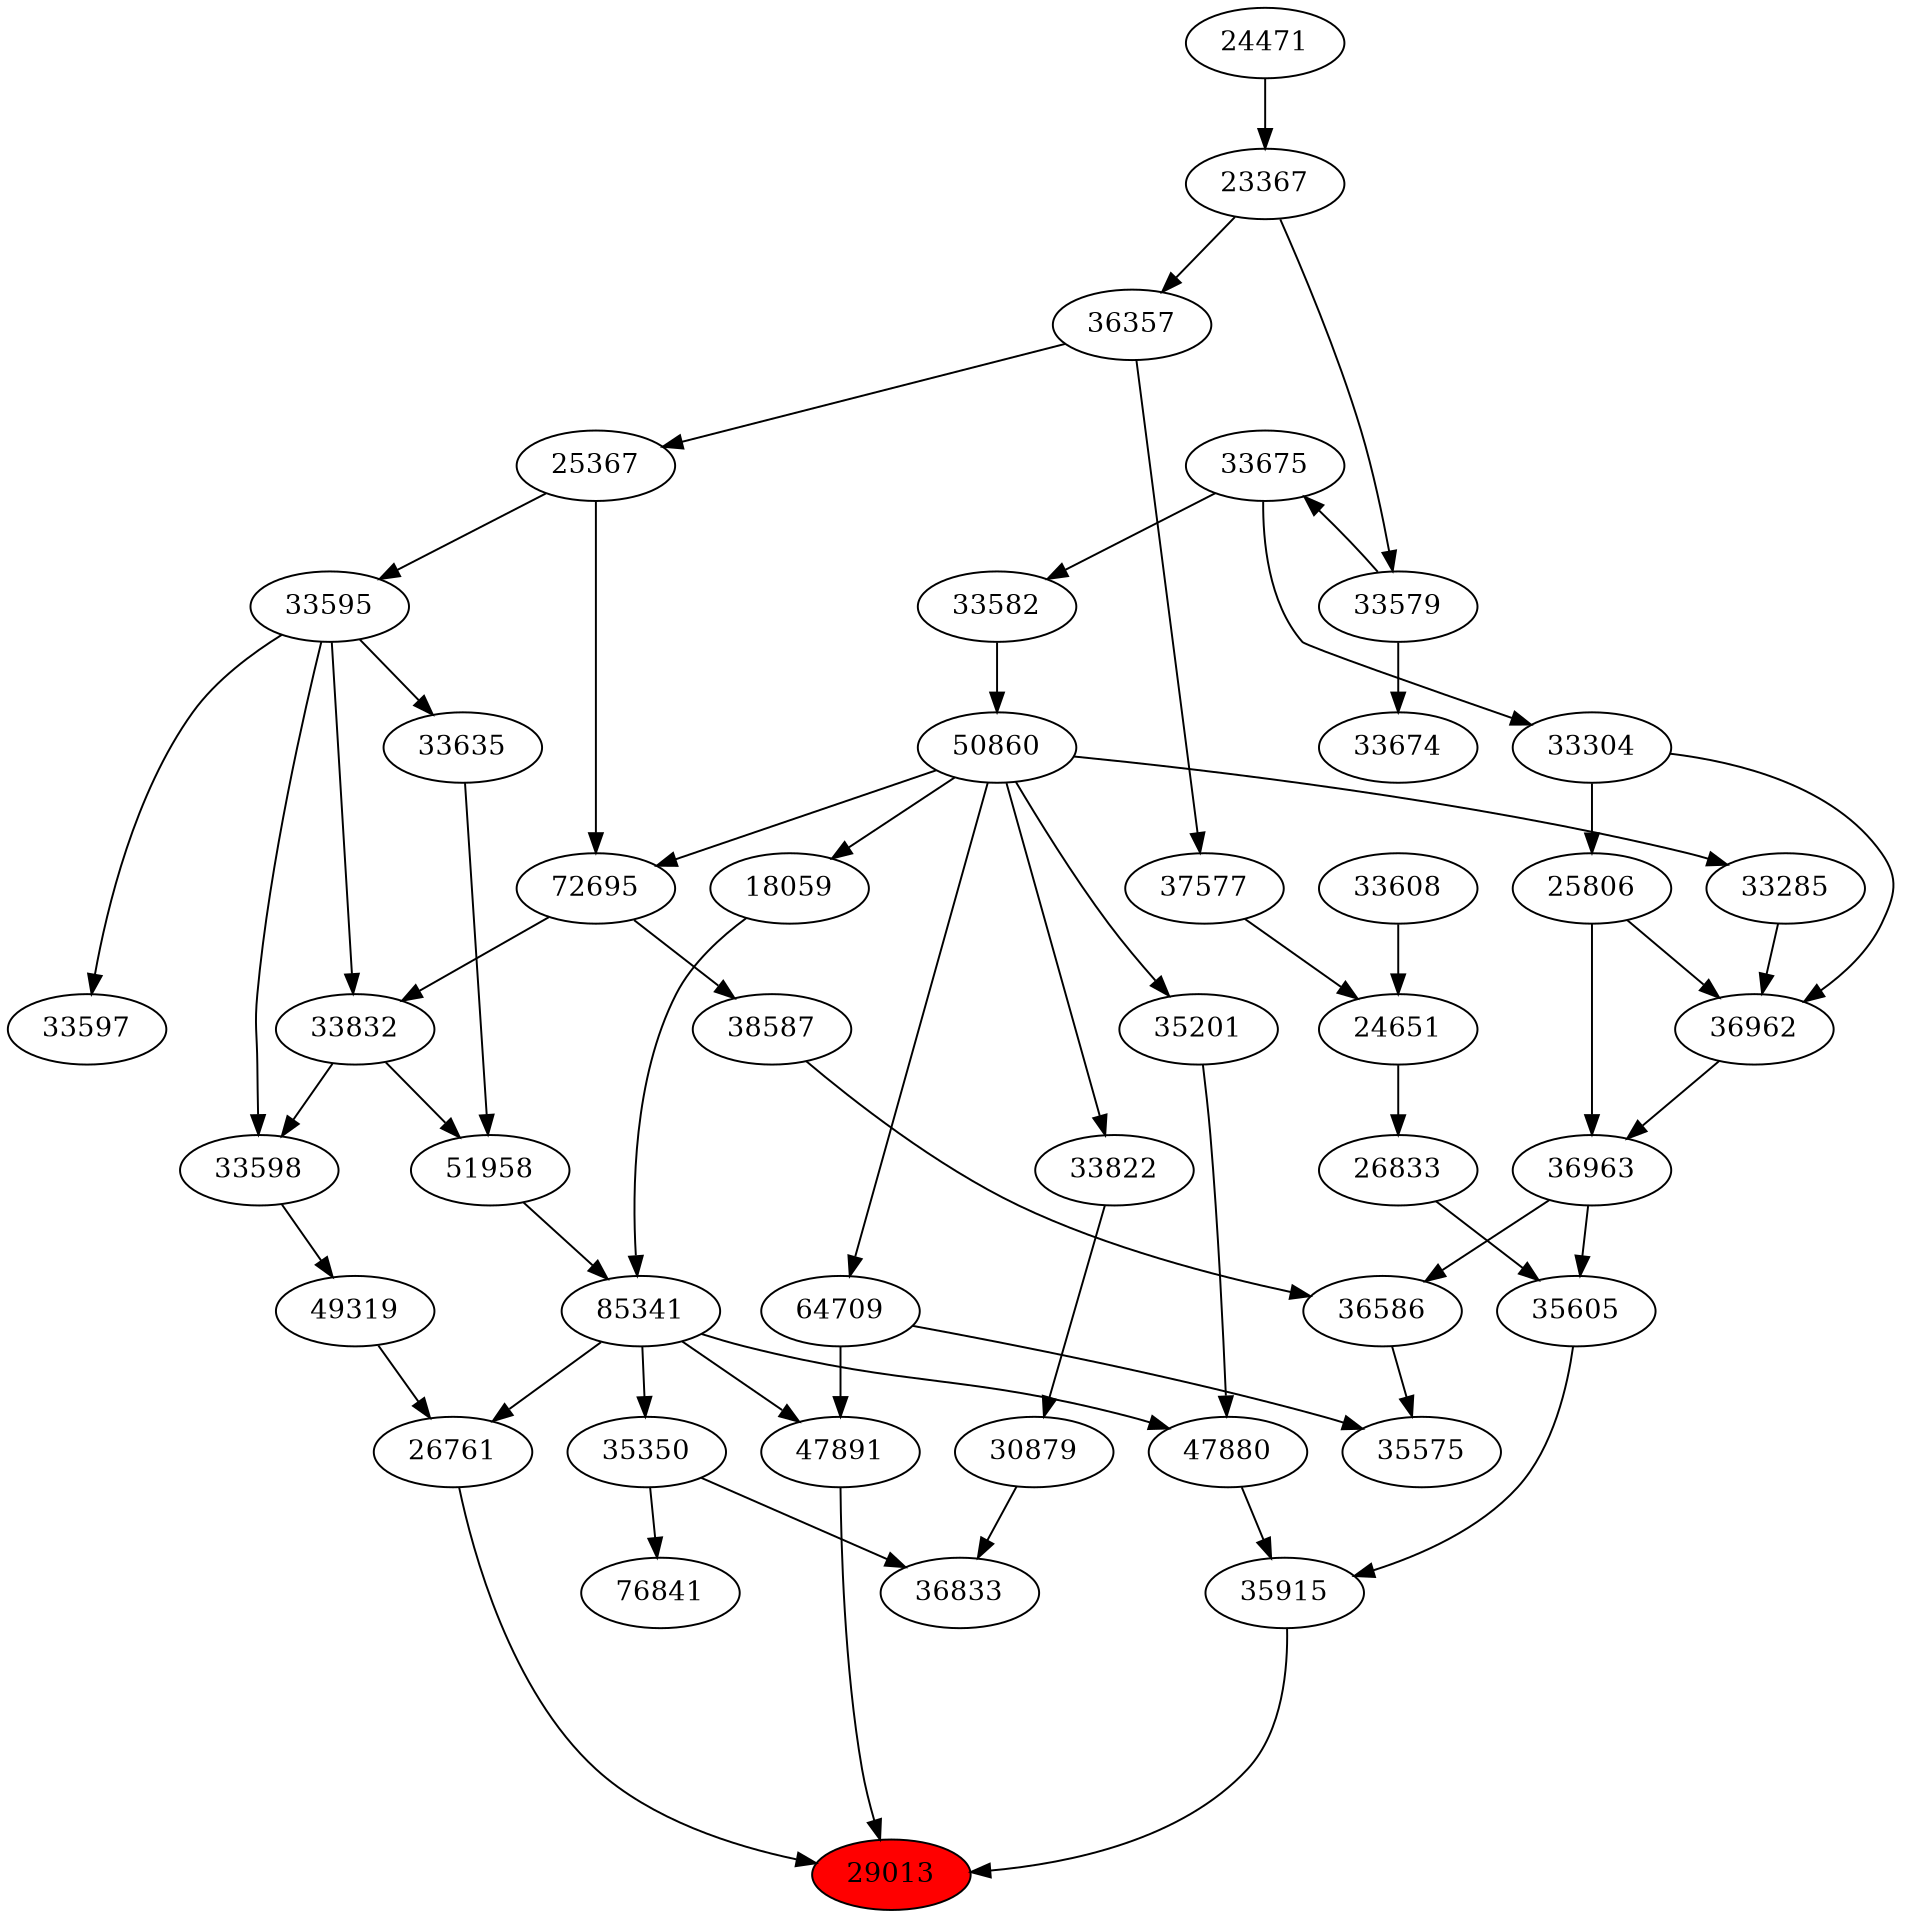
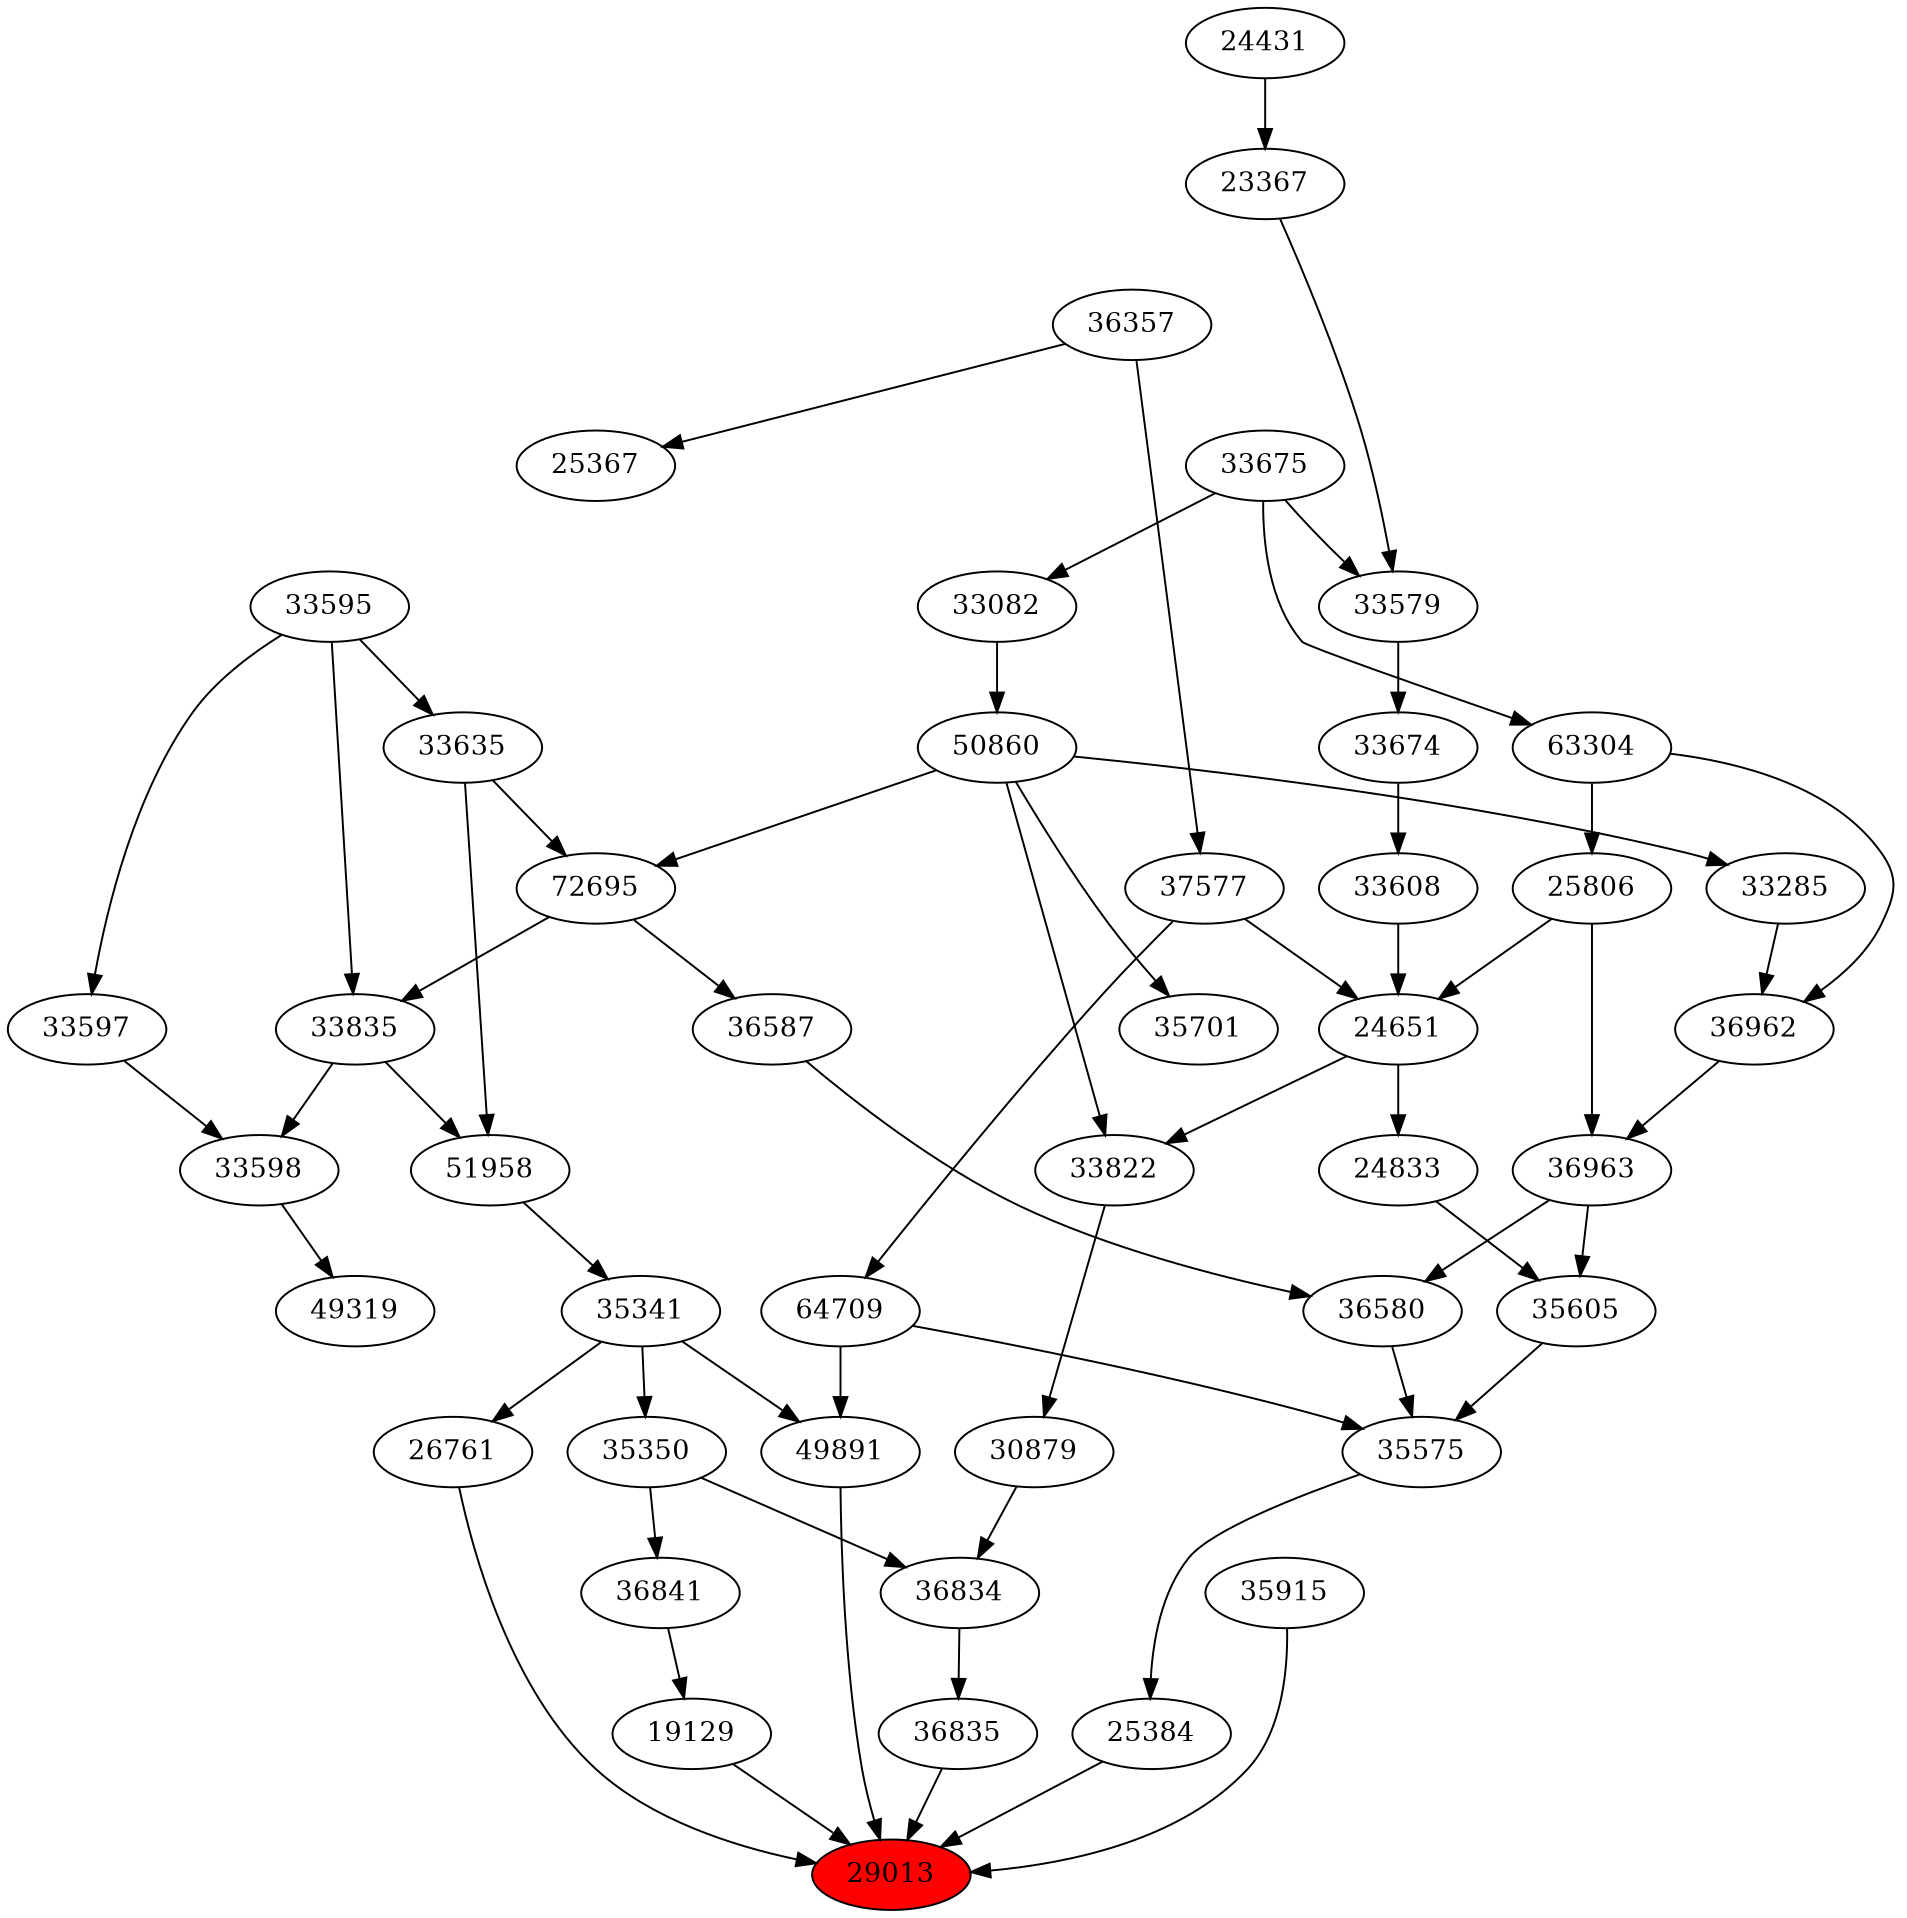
(1265, 43) -> (1265, 43)
(1206, 247) -> none
(472, 532) -> none
(1349, 541) -> (1314, 532)
(997, 607) -> (997, 607)
(596, 667) -> (522, 811)
(1592, 748) -> (1592, 748)
none -> (1398, 810)
(273, 876) -> (165, 1094)
(790, 888) -> none
(1665, 952) -> (1504, 953)
(921, 1020) -> (1021, 1088)
(355, 1029) -> (355, 1029)
(772, 1029) -> (772, 1029)
(1199, 1029) -> (1199, 1029)
none -> (1266, 1095)
(1398, 1170) -> (1398, 1170)
(641, 1311) -> (641, 1311)
(1383, 1311) -> (1383, 1311)
(398, 1374) -> none
(841, 1452) -> (841, 1452)
(1228, 1452) -> none
(1512, 1493) -> (1507, 1375)
(660, 1593) -> (660, 1593)
(960, 1593) -> (960, 1593)
none -> (692, 1734)
none -> (958, 1734)
none -> (1152, 1734)
